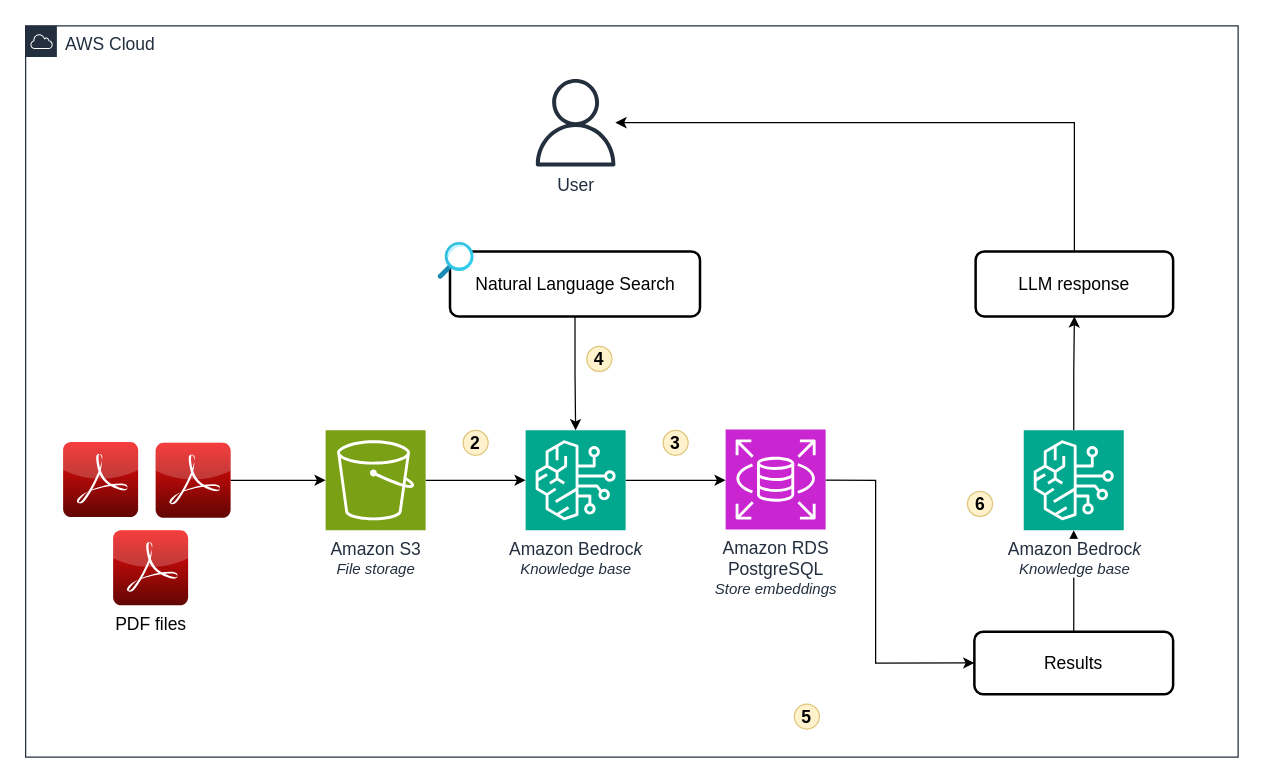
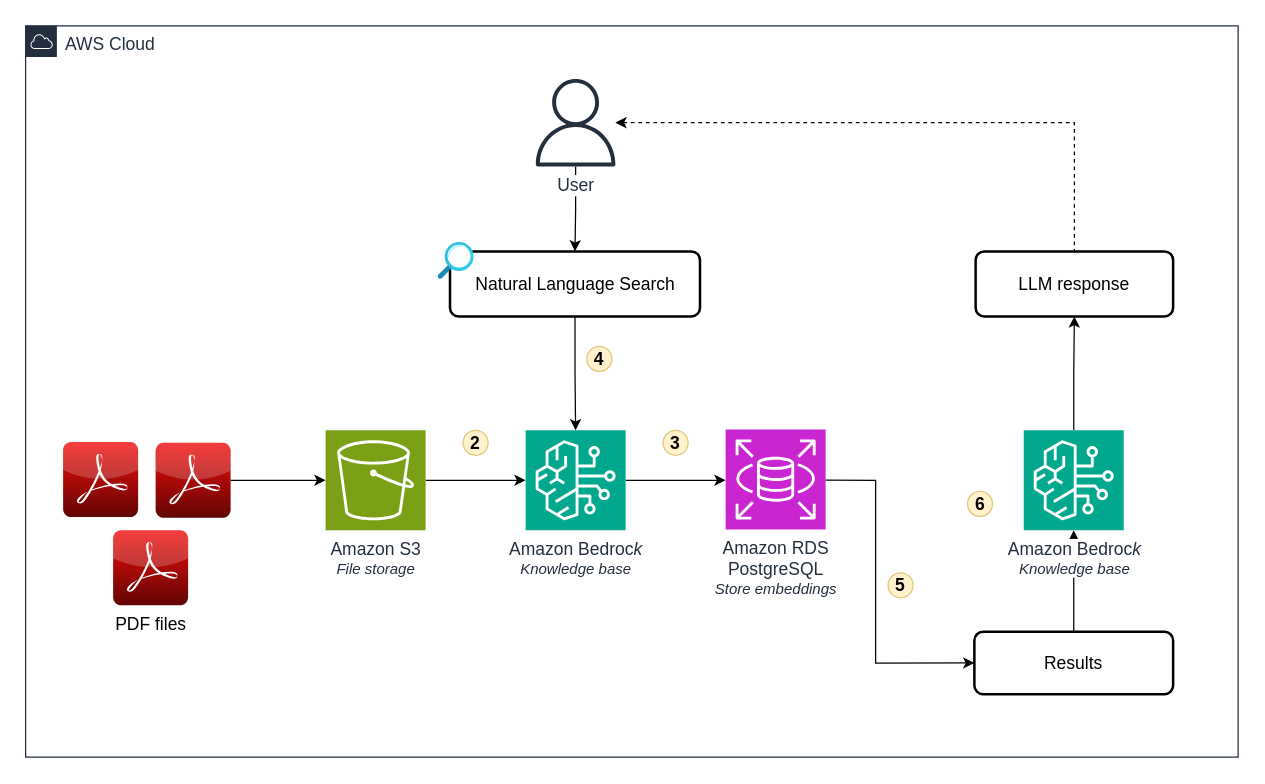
(913, 123) -> (913, 123)
none -> (575, 218)
(807, 716) -> (901, 585)
